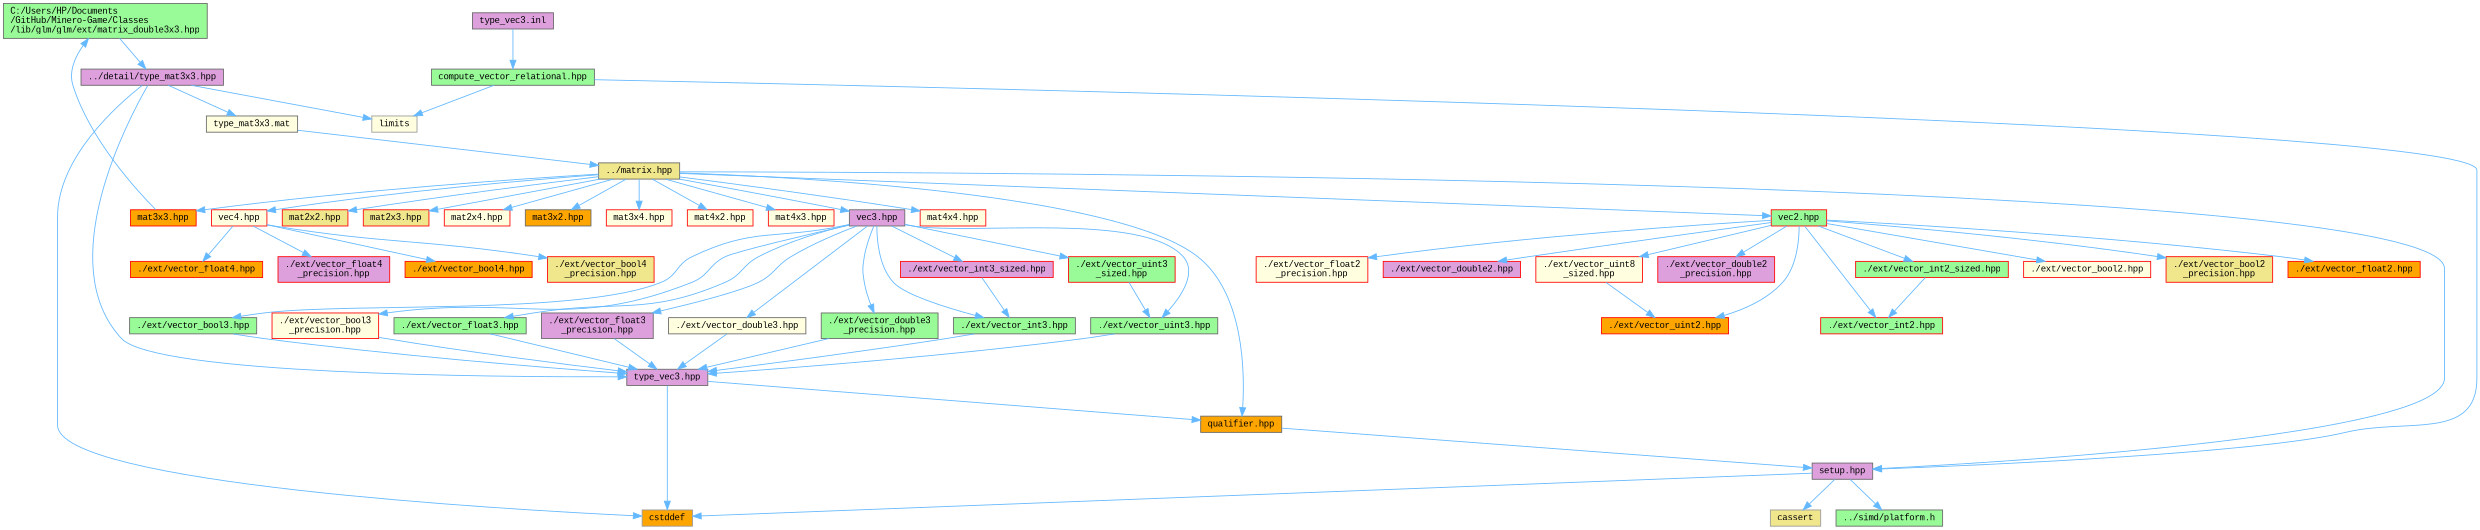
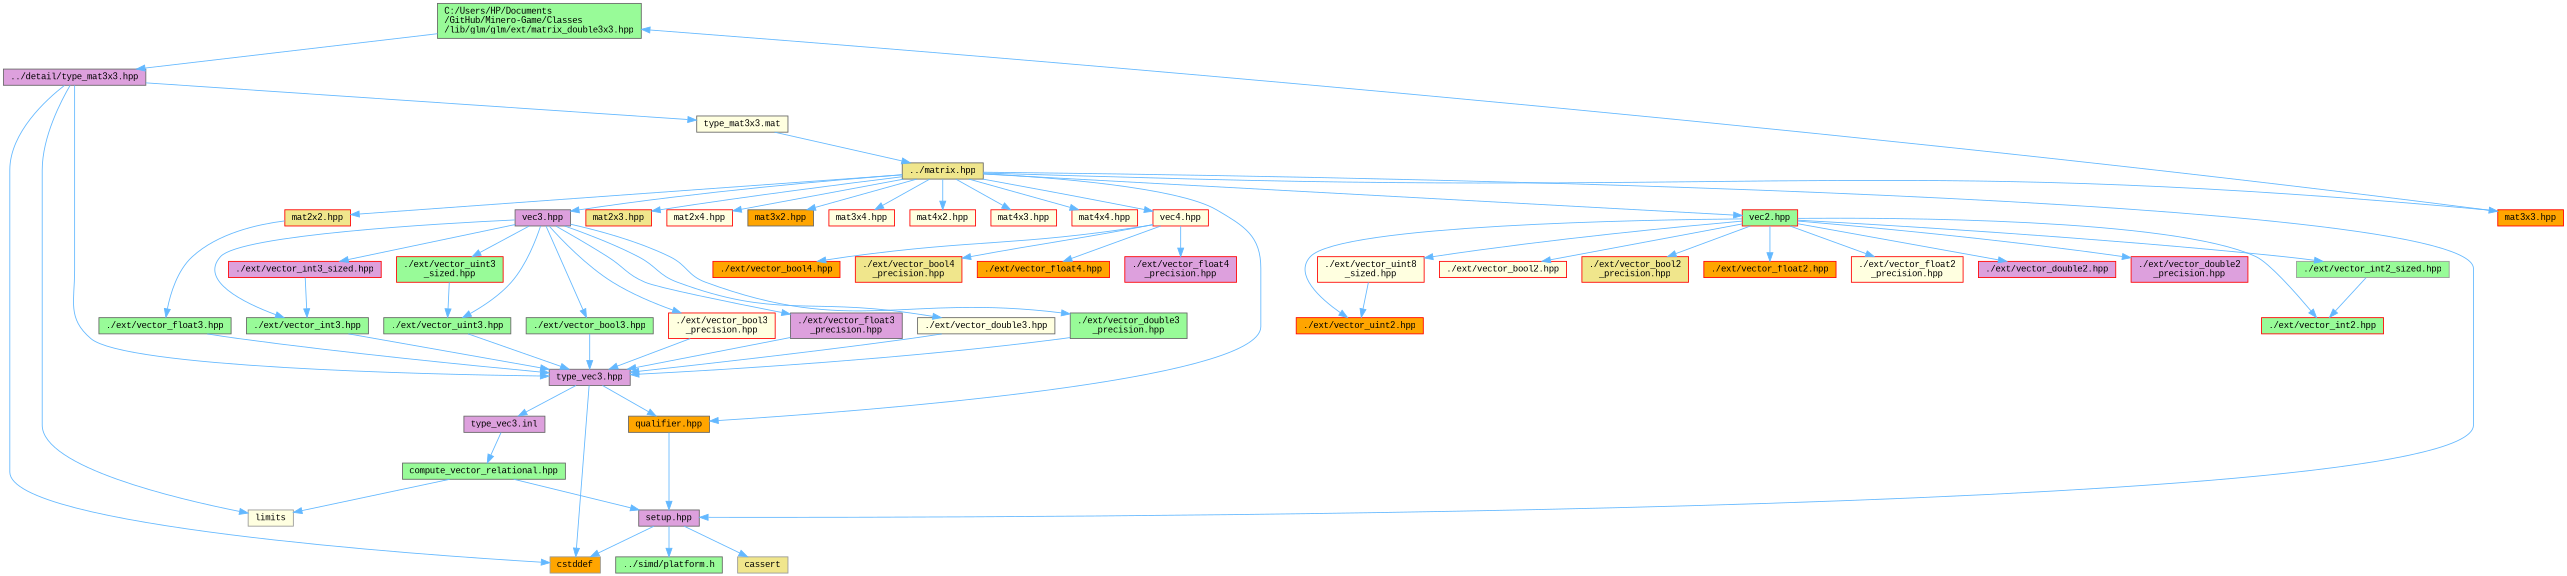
(1932, 269) -> (2373, 269)
(689, 295) -> (209, 244)
none -> (551, 399)
